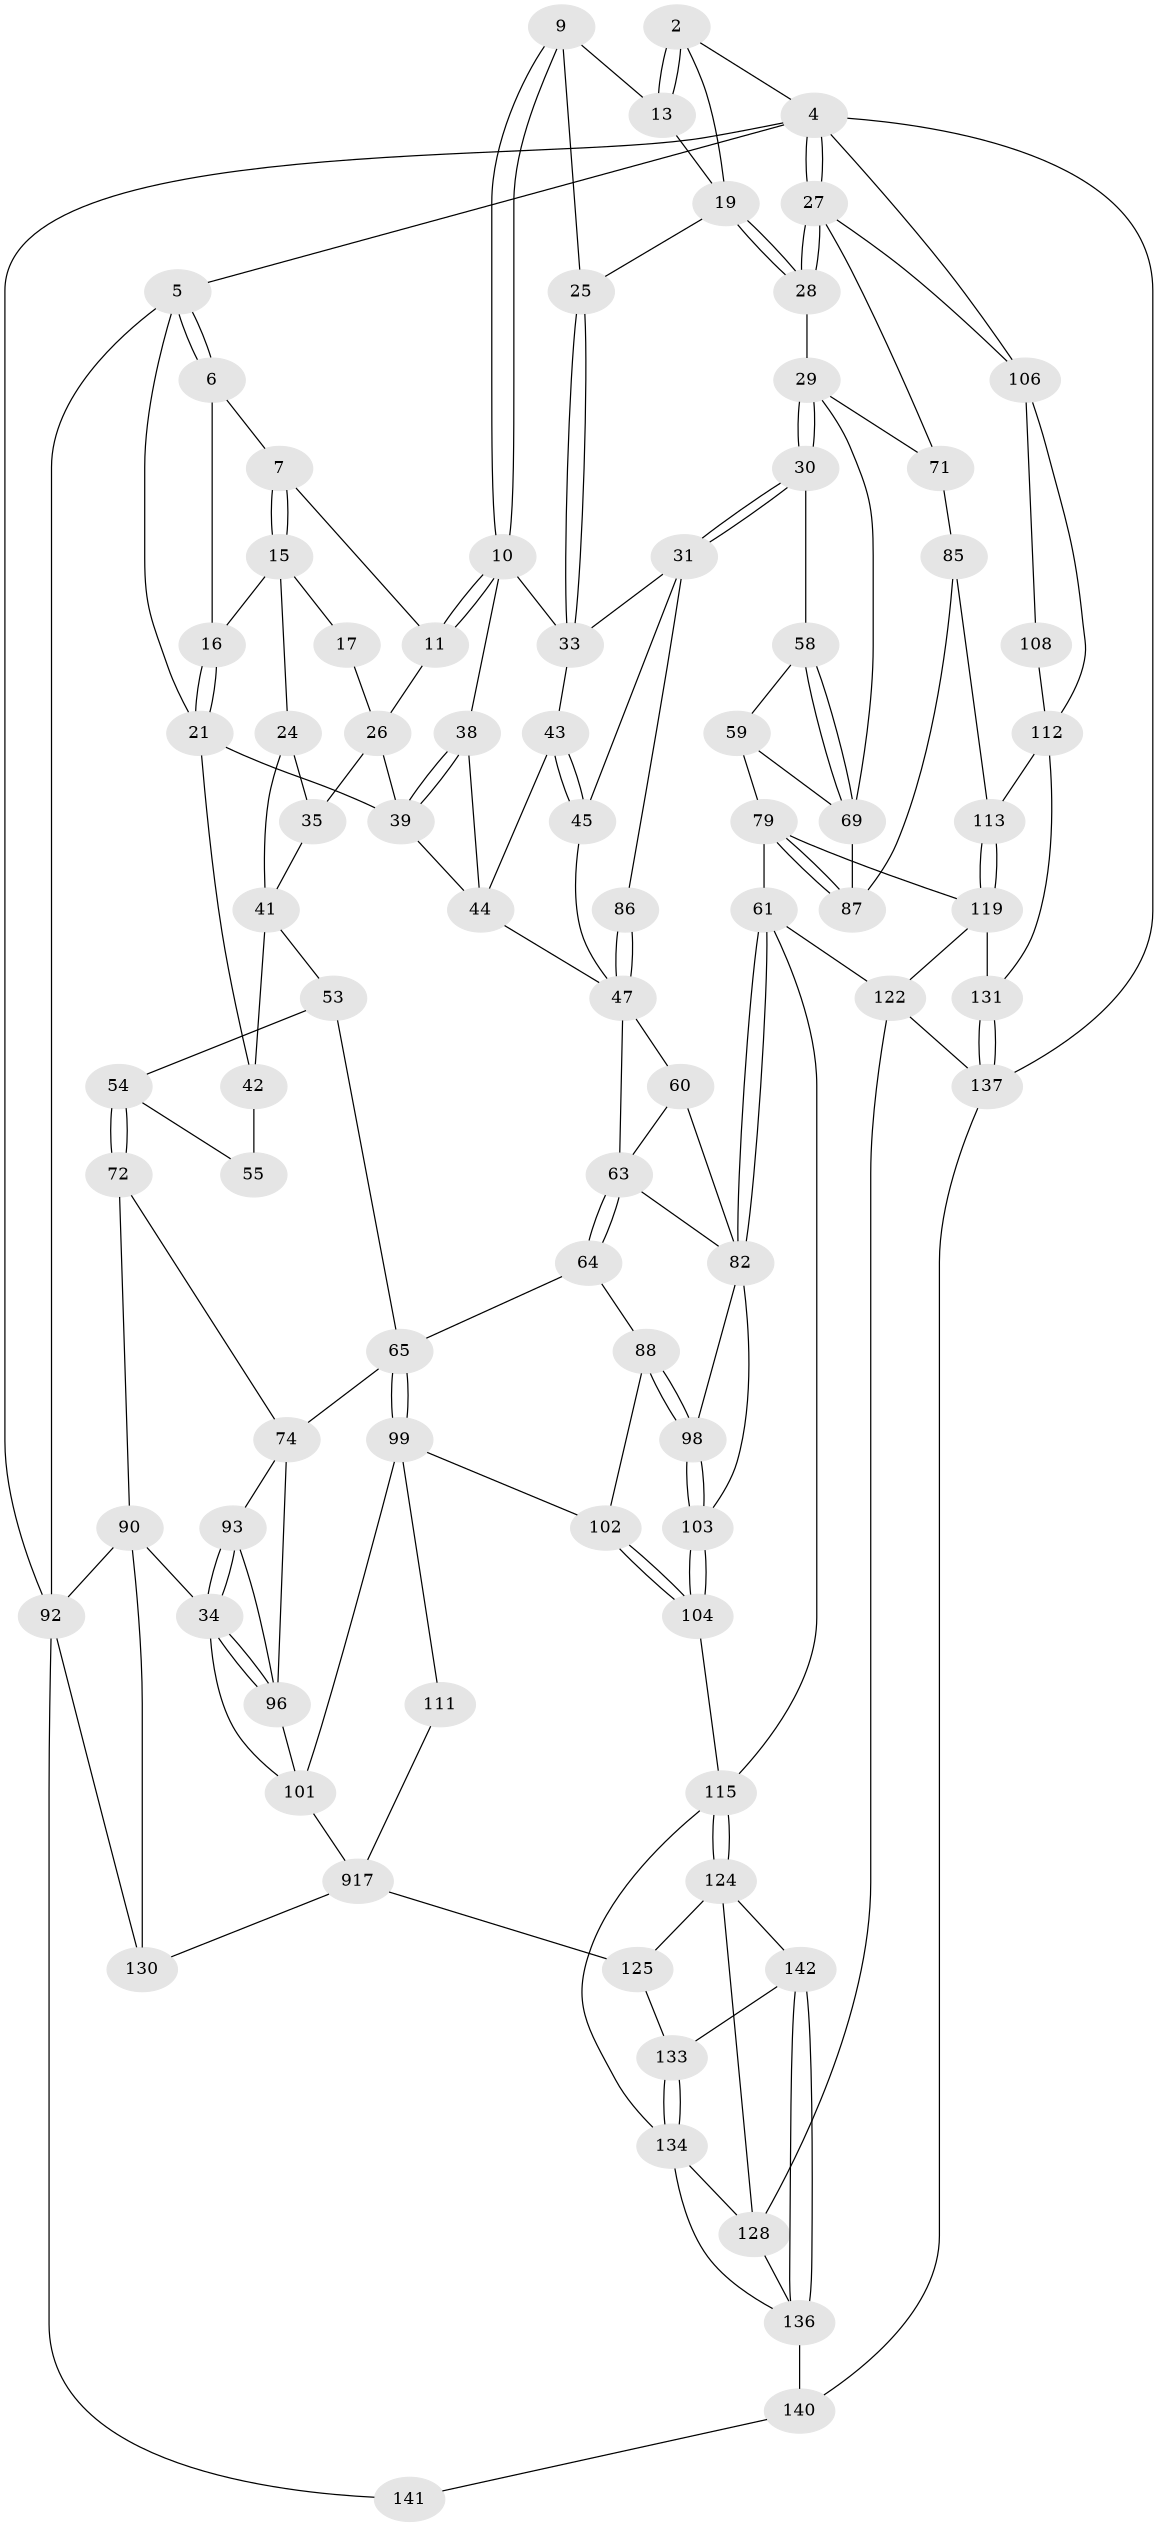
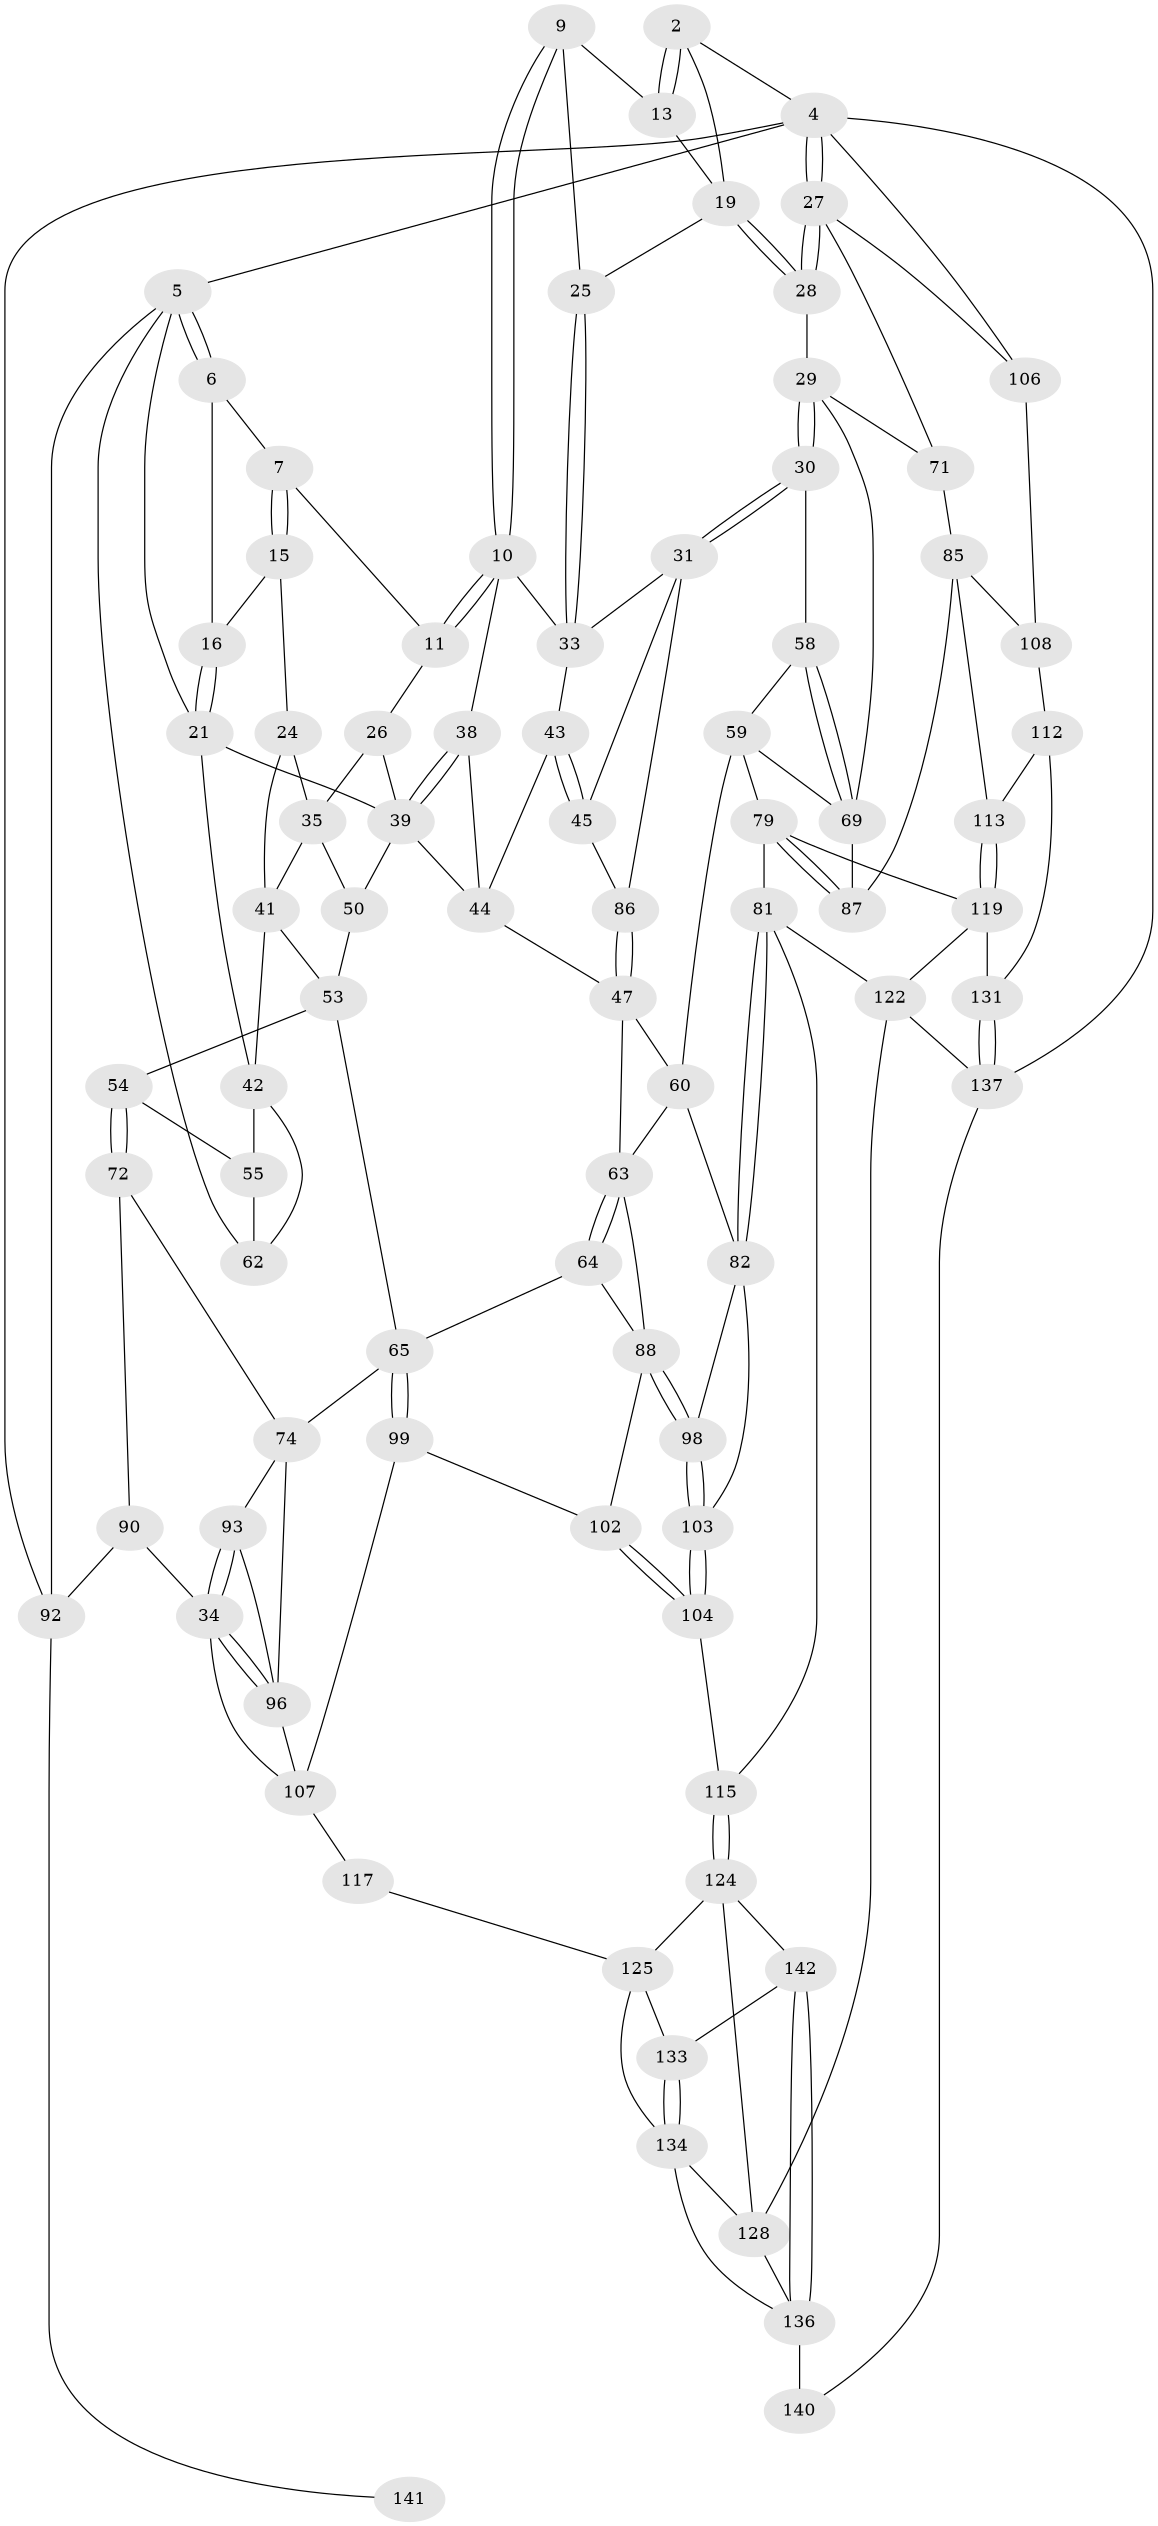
(1074, 558) -> none
none -> (995, 601)
(347, 645) -> none
none -> (701, 909)
none -> (354, 910)
(764, 910) -> (764, 910)
(578, 915) -> (604, 866)
(680, 1219) -> (636, 1263)
none -> (254, 1263)
(440, 1705) -> none
(300, 1793) -> (300, 1793)
(358, 1881) -> (358, 1881)
(585, 1968) -> (622, 2063)
(142, 1970) -> none
(605, 2455) -> none
